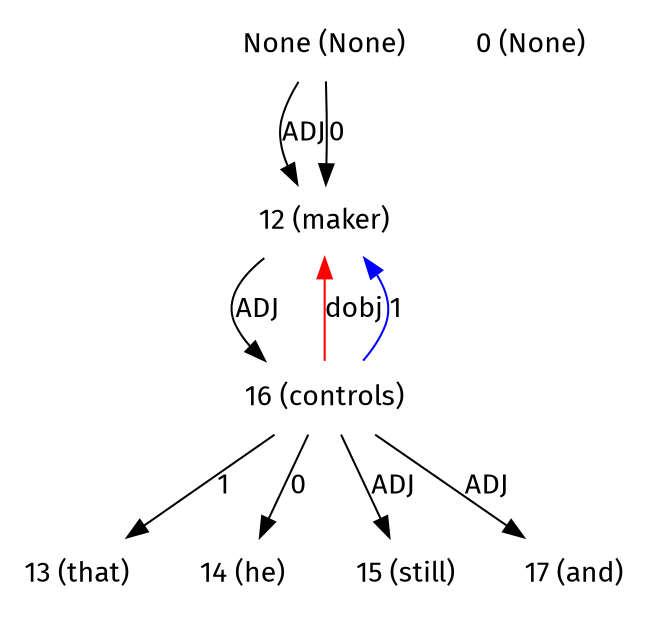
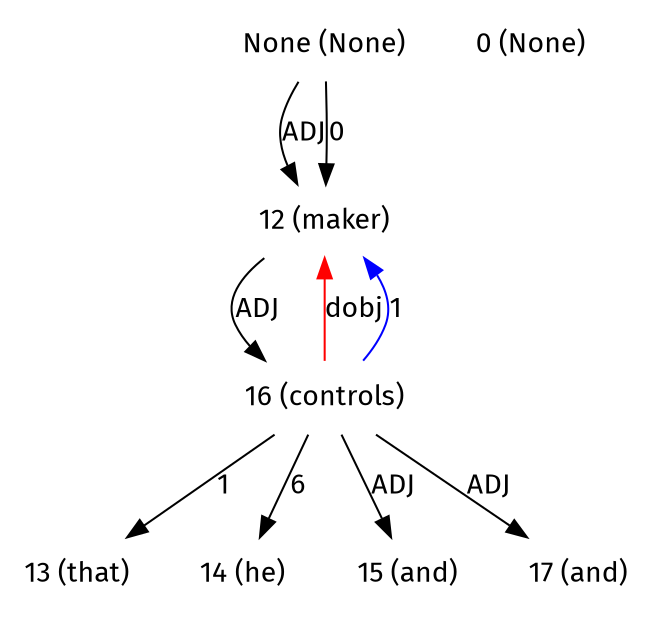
(298, 486) -> (298, 486)
(406, 574) -> (408, 574)
